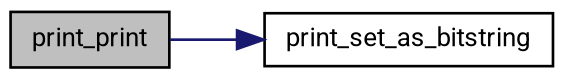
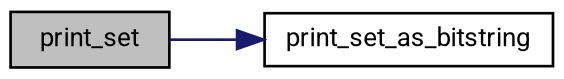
(90, 40) -> (90, 40)
